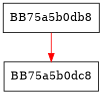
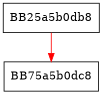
(51, 18) -> (51, 18)
